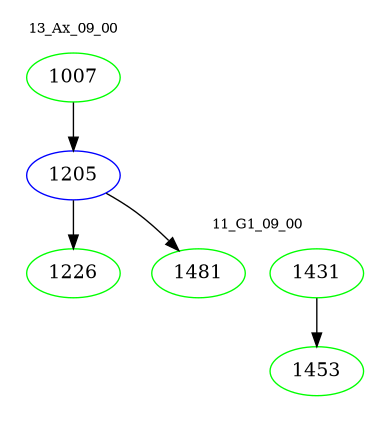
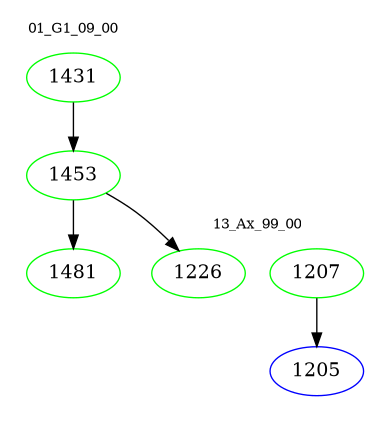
(73, 29) -> (258, 225)
(73, 78) -> (317, 273)
(73, 218) -> (150, 223)
(150, 223) -> (73, 218)
(258, 225) -> (73, 29)
